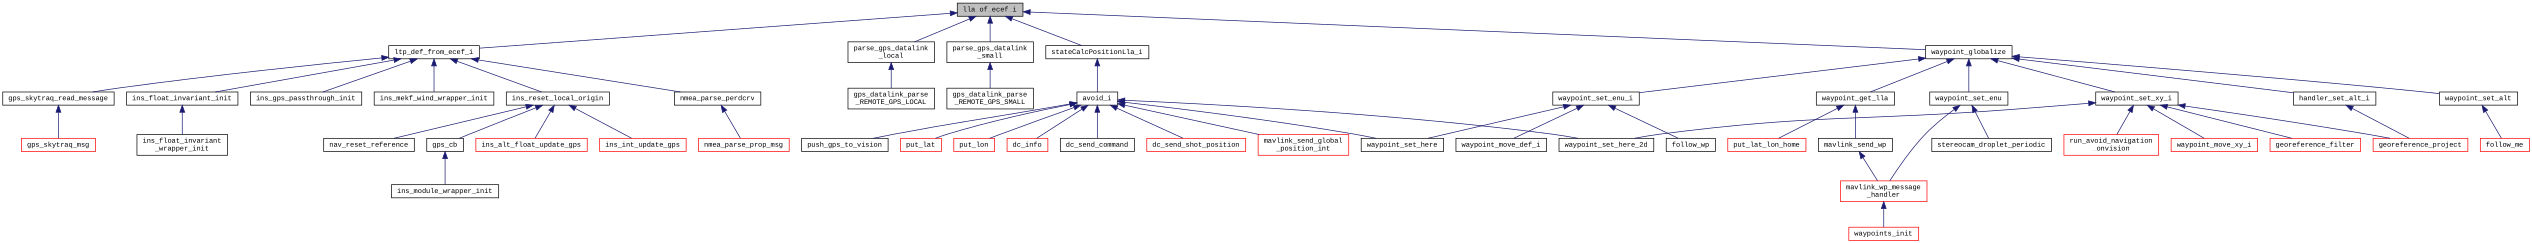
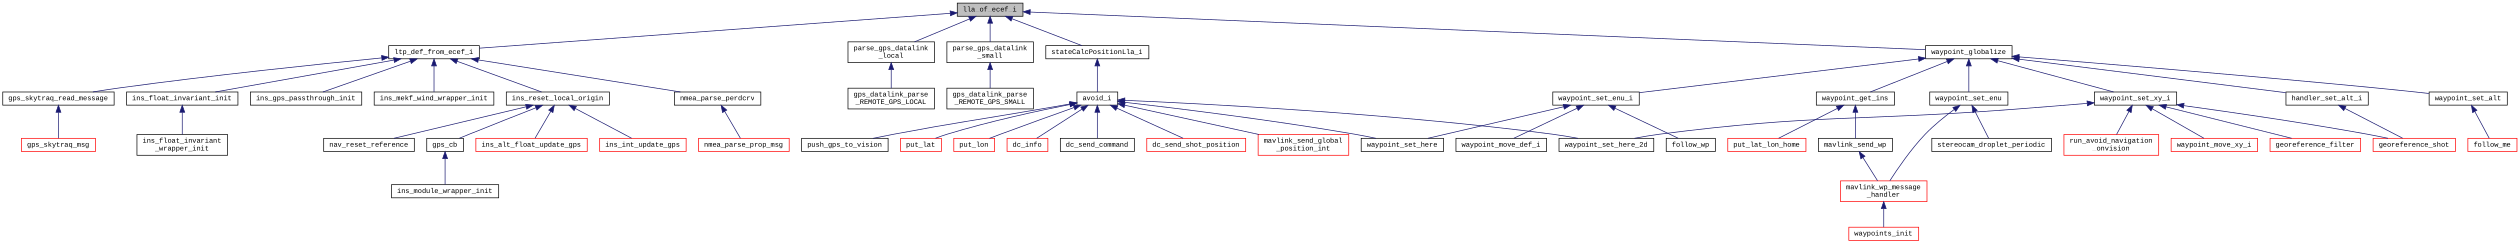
(1855, 99) -> (1855, 99)
(2420, 145) -> (2414, 145)
